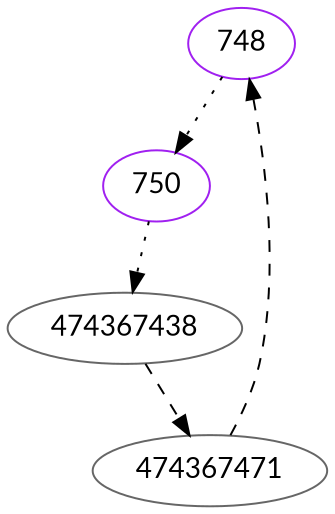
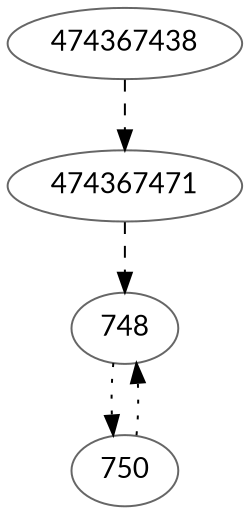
(242, 44) -> (125, 328)
(157, 186) -> (125, 471)
(143, 247) -> (138, 409)
